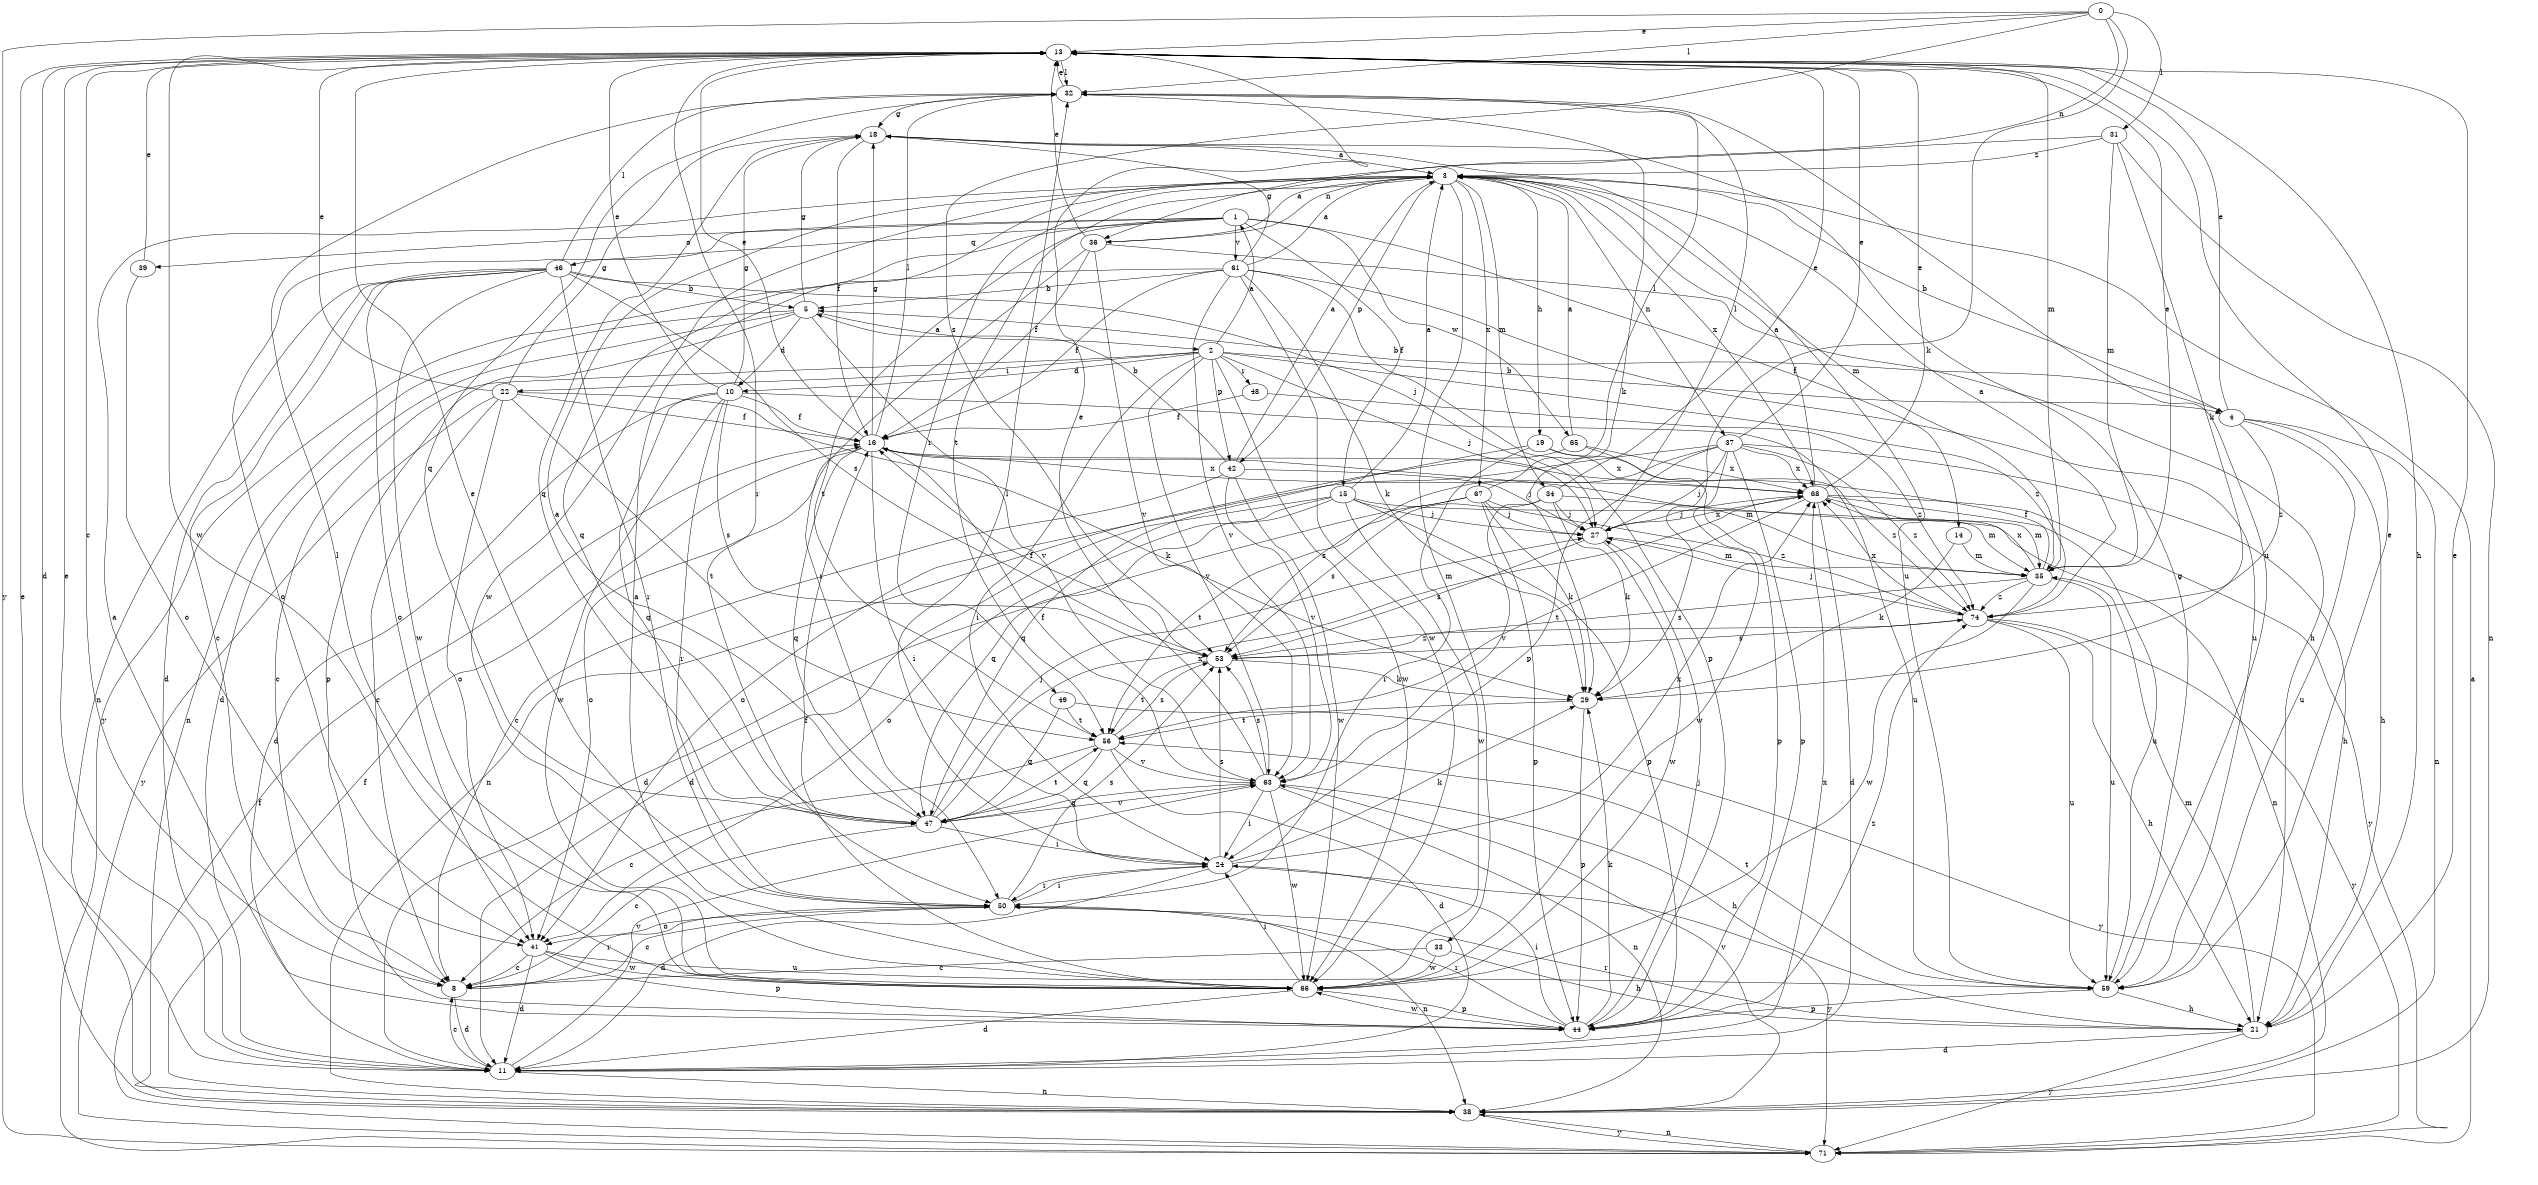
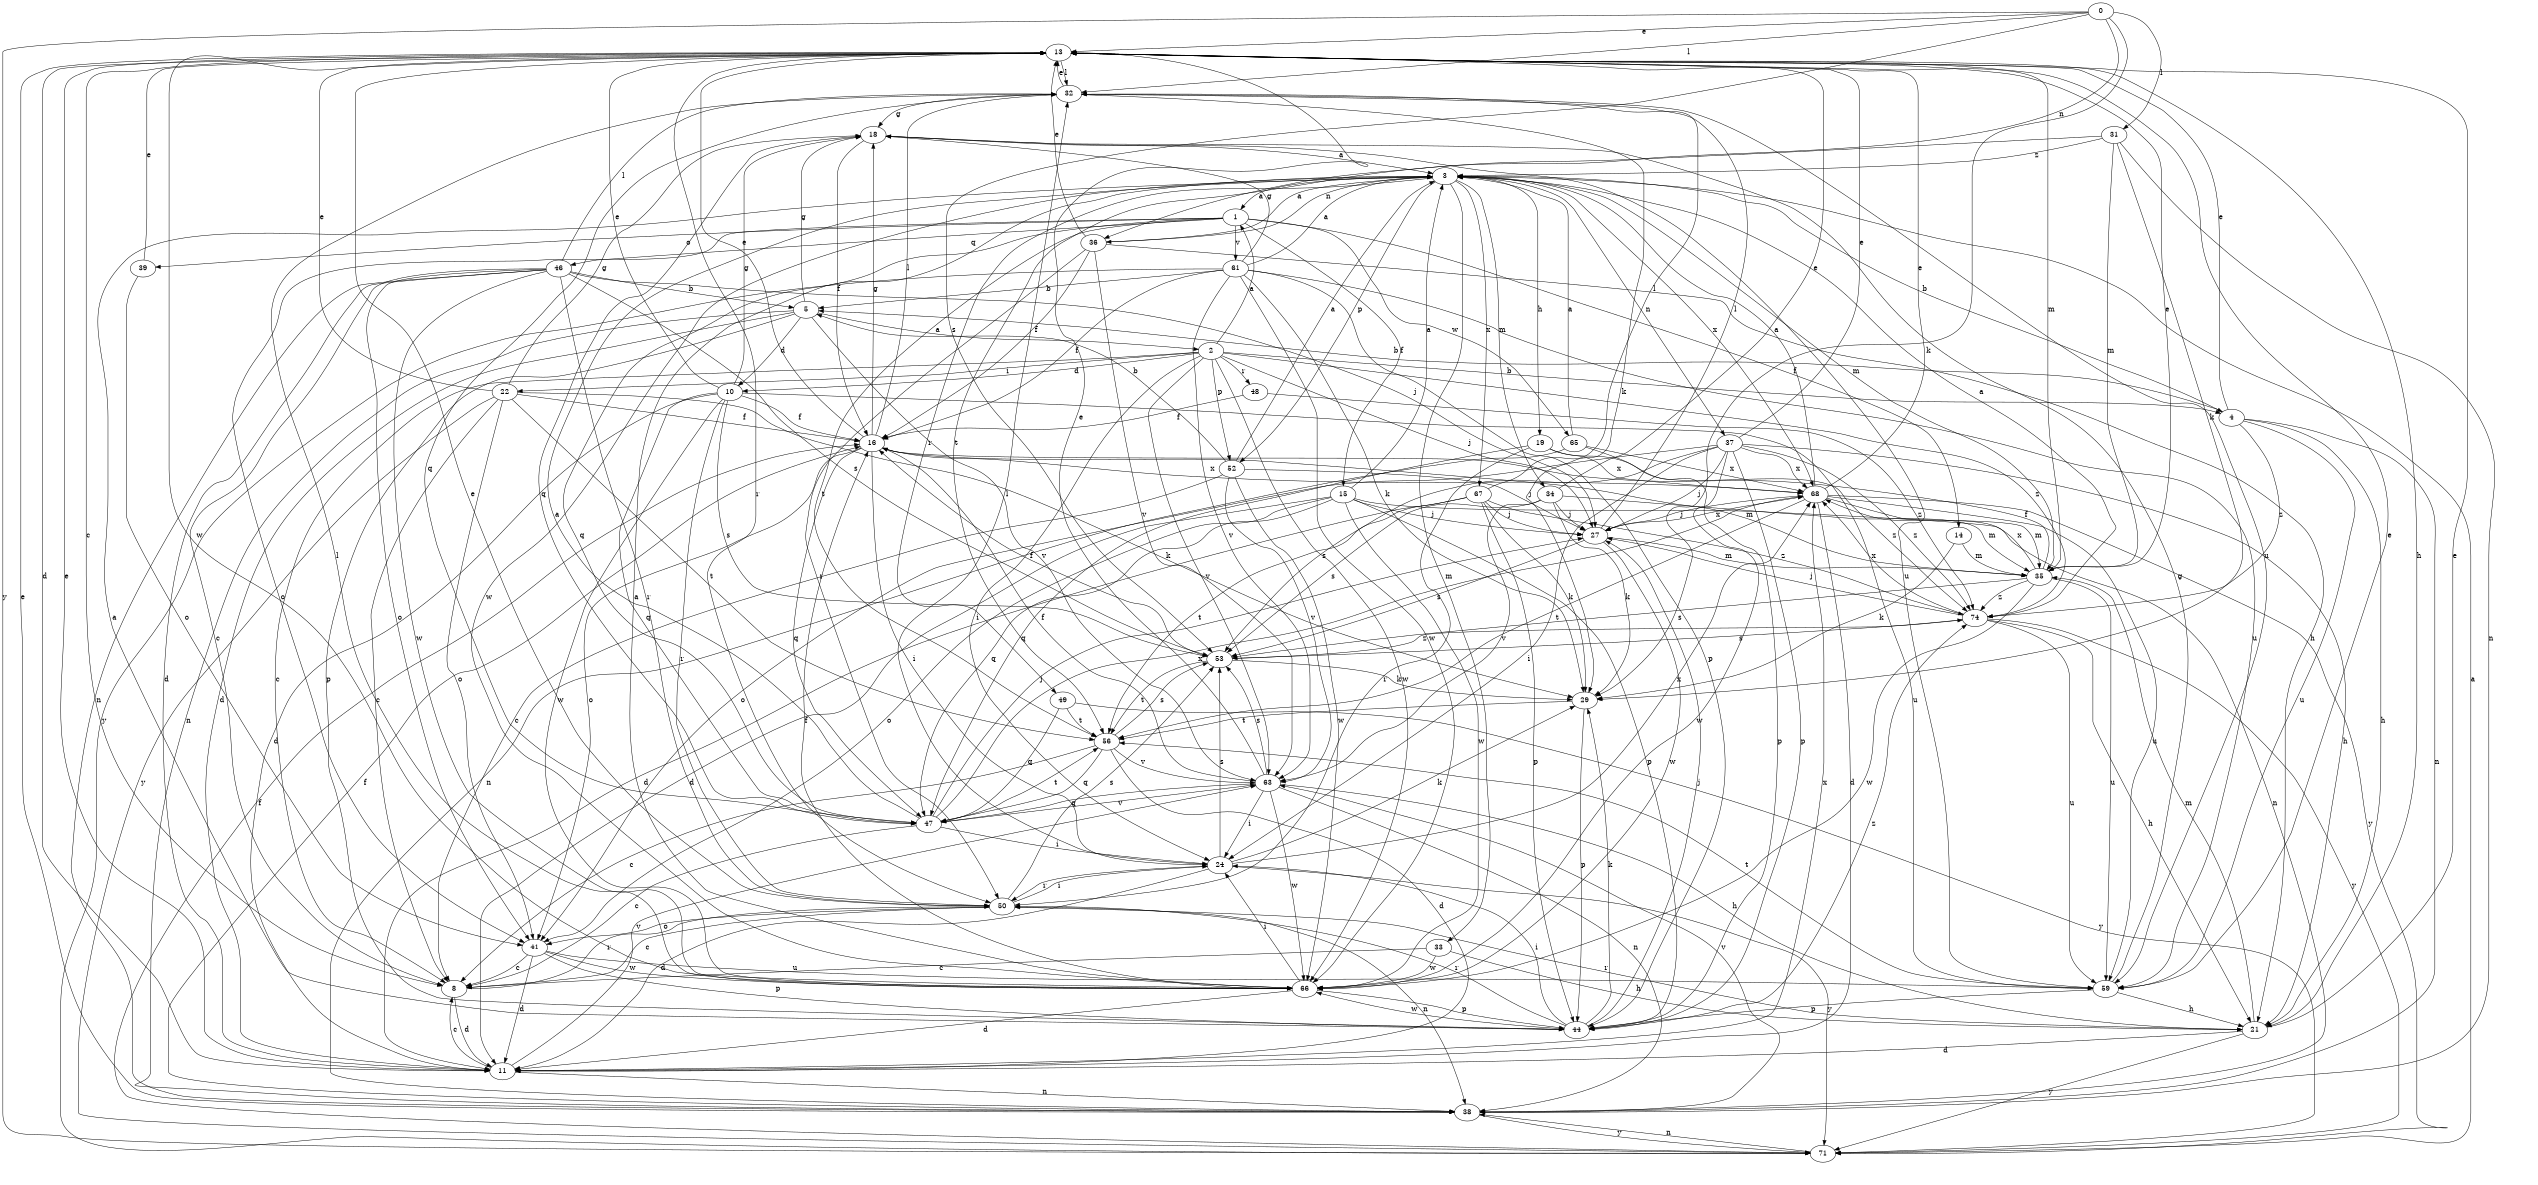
none -> (1335, 180)
(1232, 469) -> (1232, 469)
(1529, 659) -> (1529, 659)
